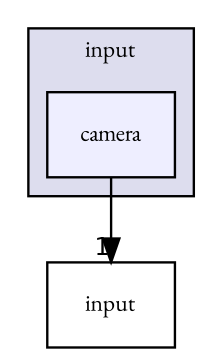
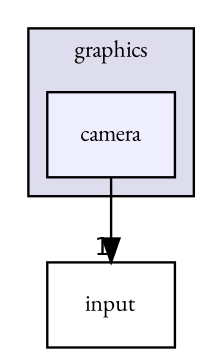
(111, 51) -> (111, 51)
